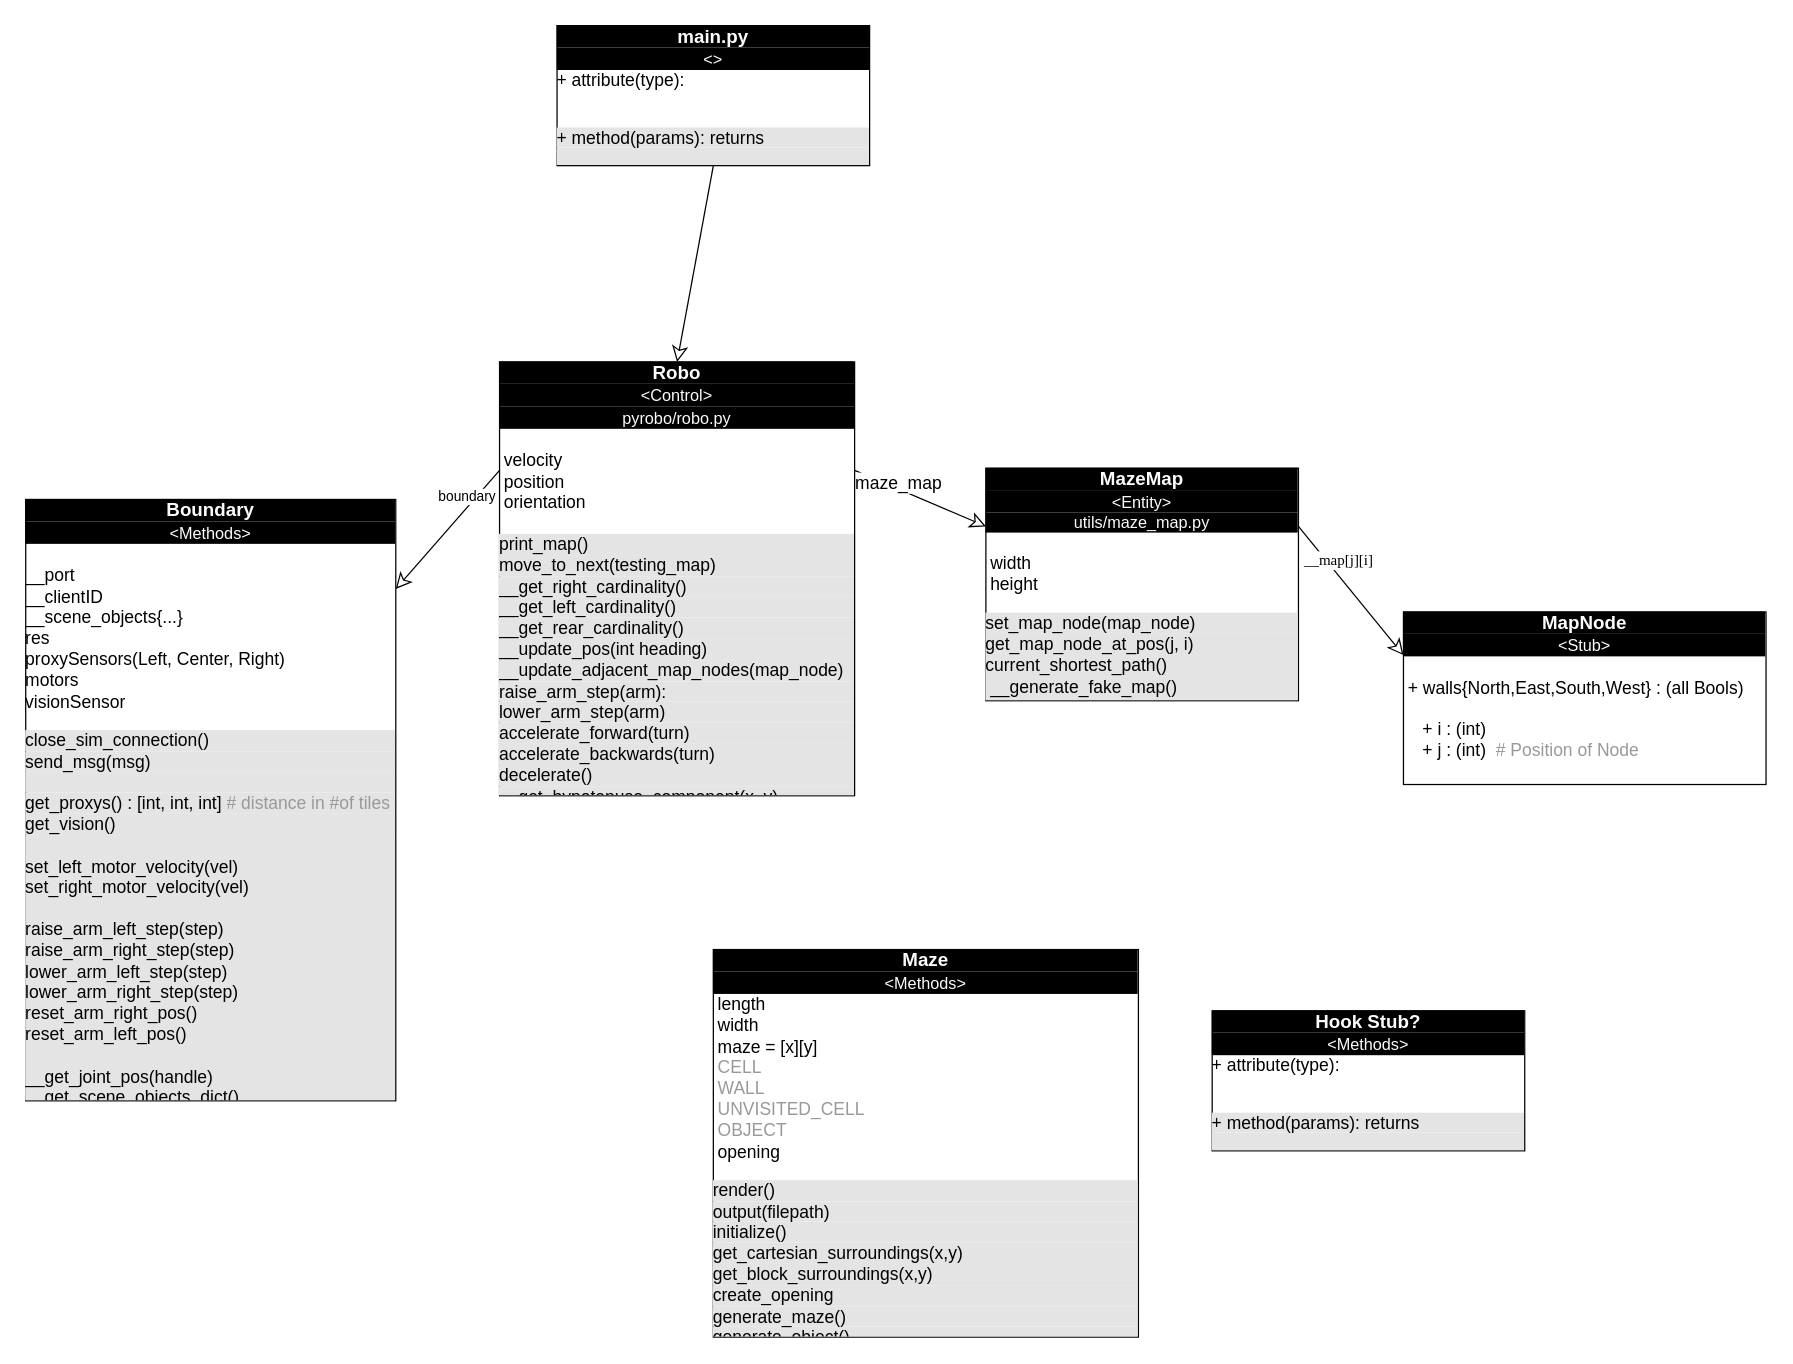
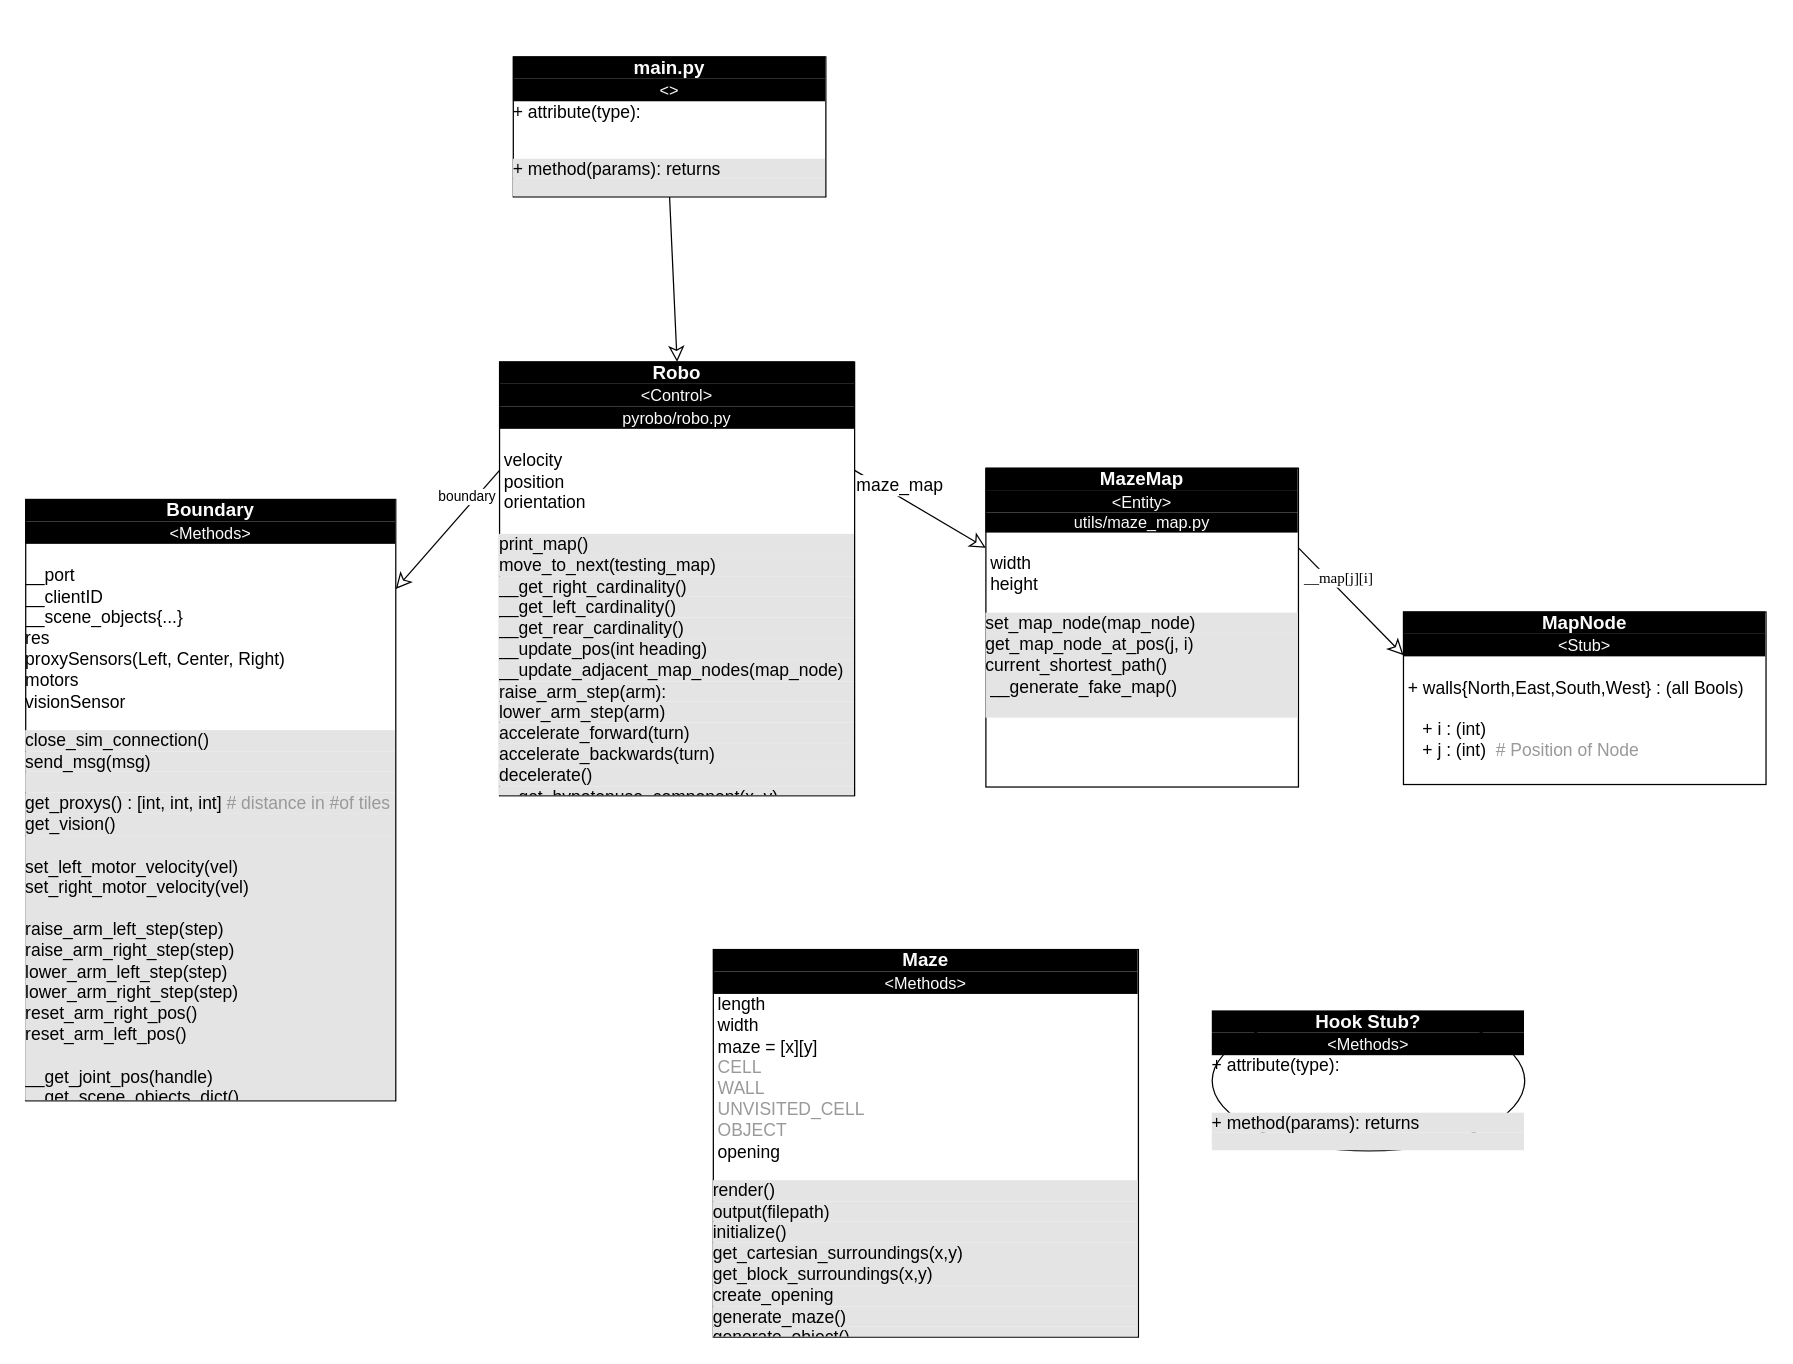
(713, 96) -> (669, 127)
(1142, 584) -> (1142, 628)
(1368, 1081) -> (1368, 1081)
